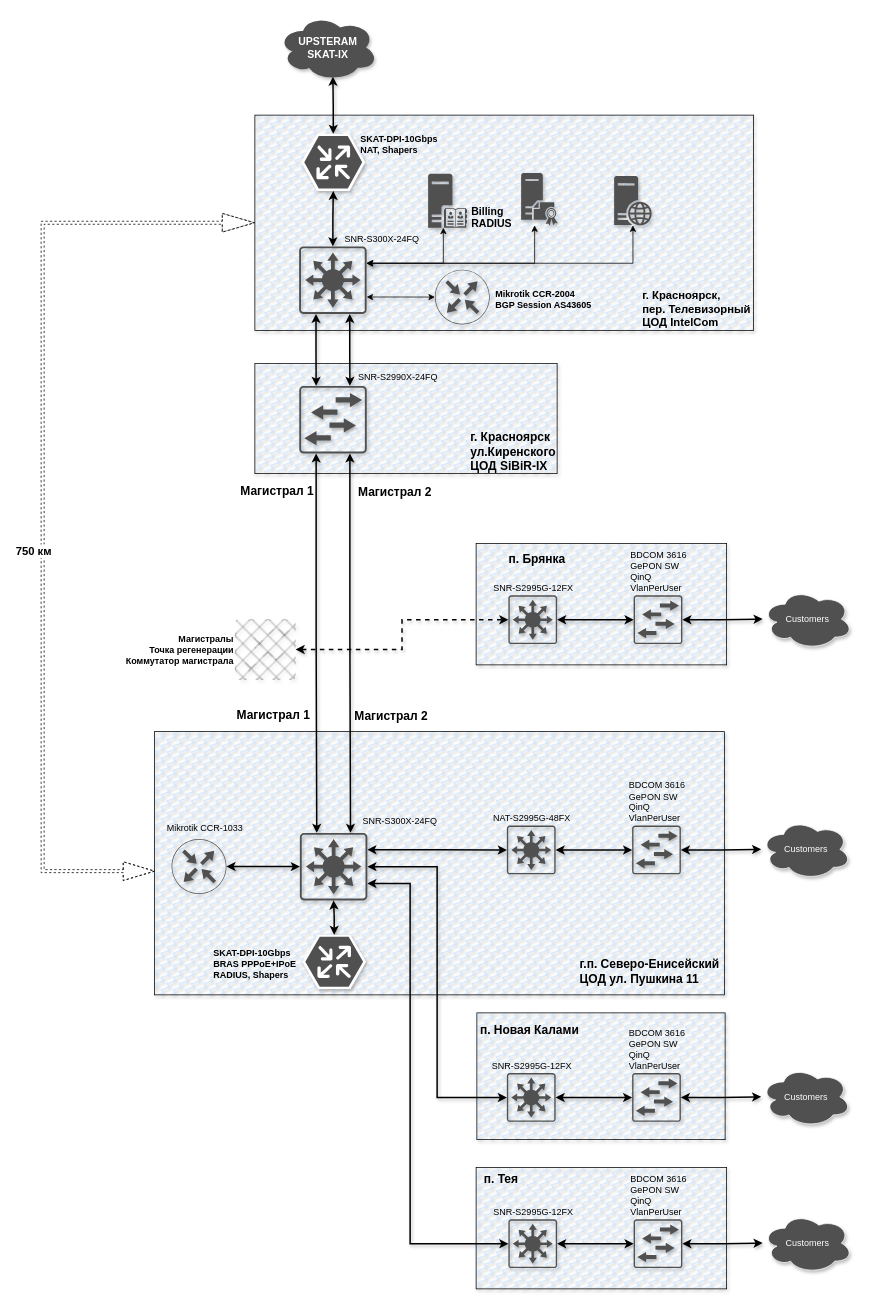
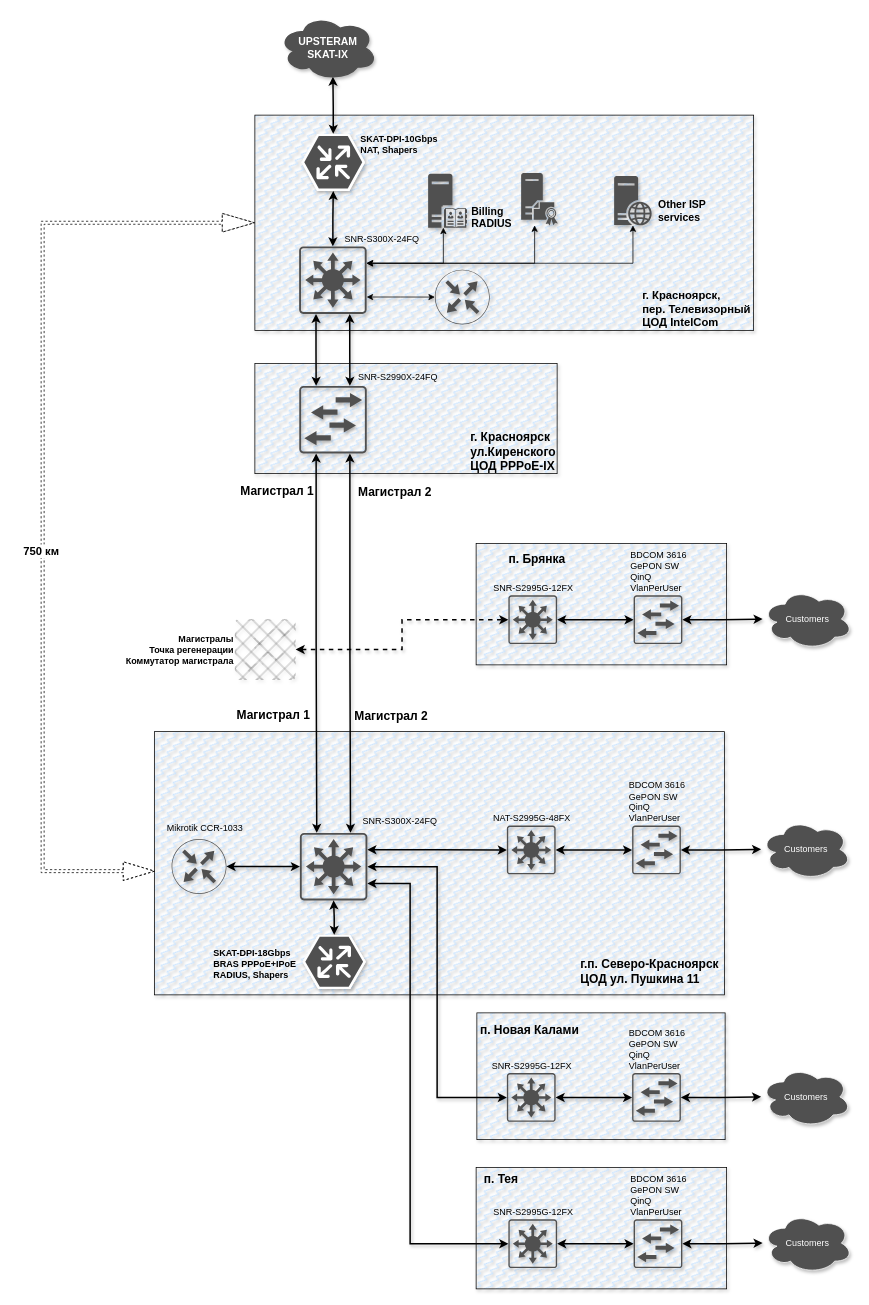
none -> (688, 210)
(549, 300) -> none
(513, 444) -> (513, 444)
(33, 551) -> (41, 551)
(251, 964) -> (251, 964)
(650, 964) -> (650, 964)
